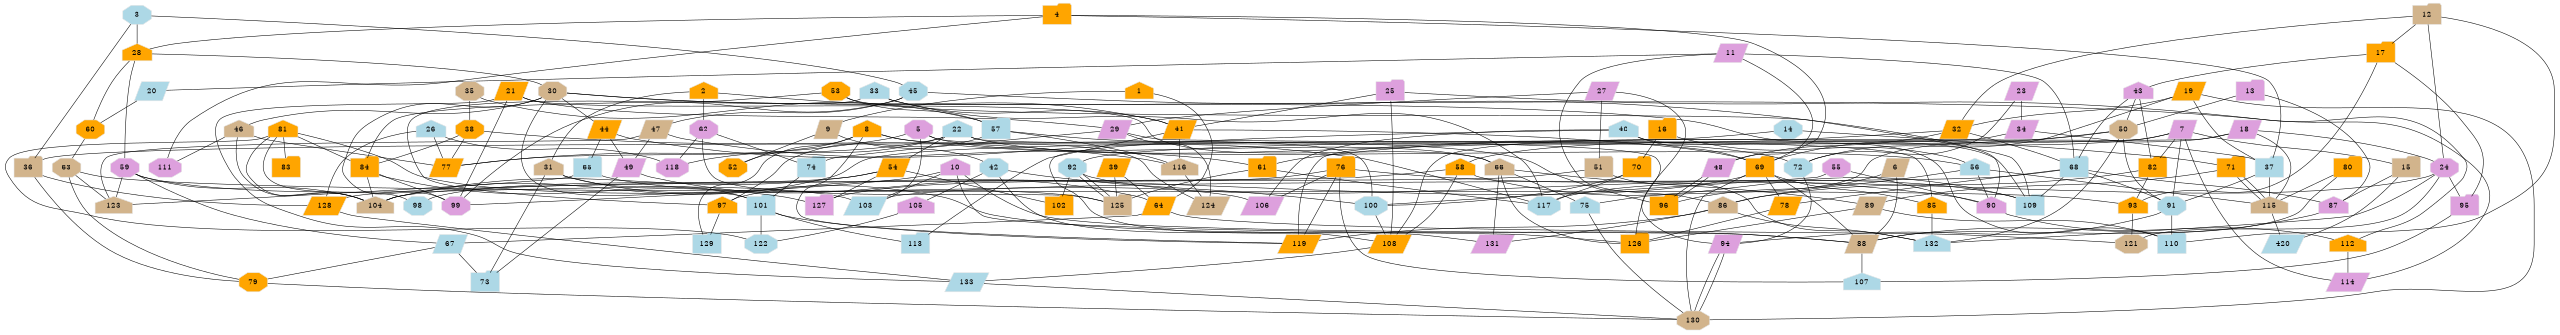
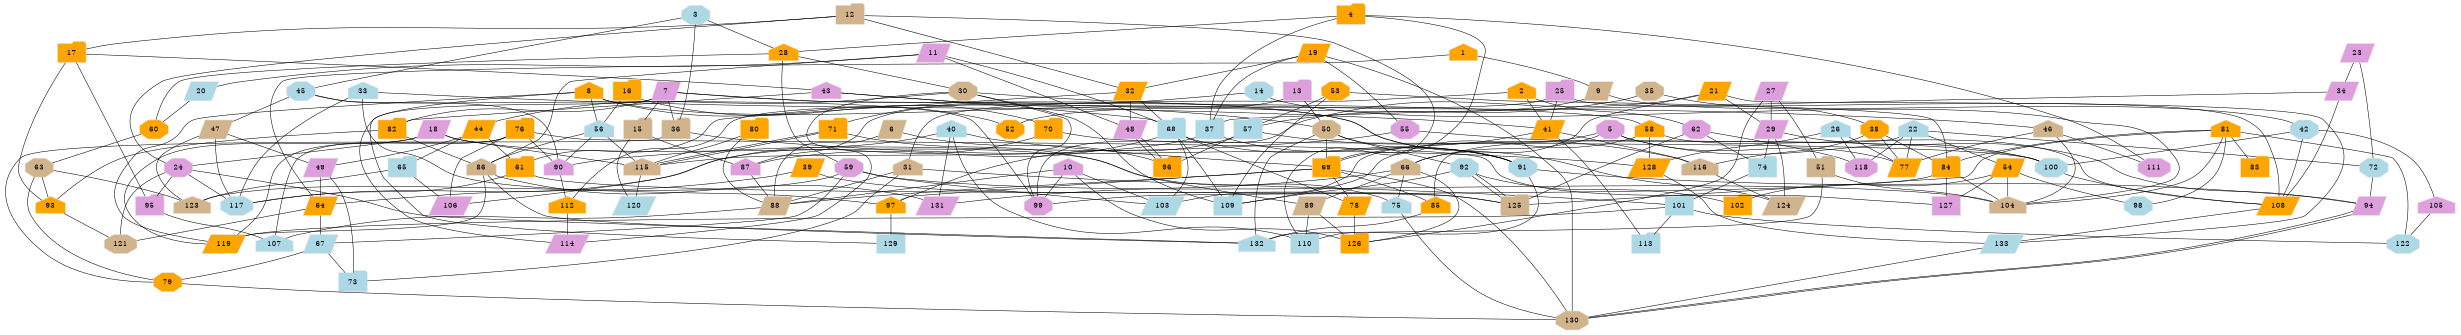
(2075, 129) -> (1363, 88)
(525, 170) -> none
(2283, 244) -> (634, 206)
